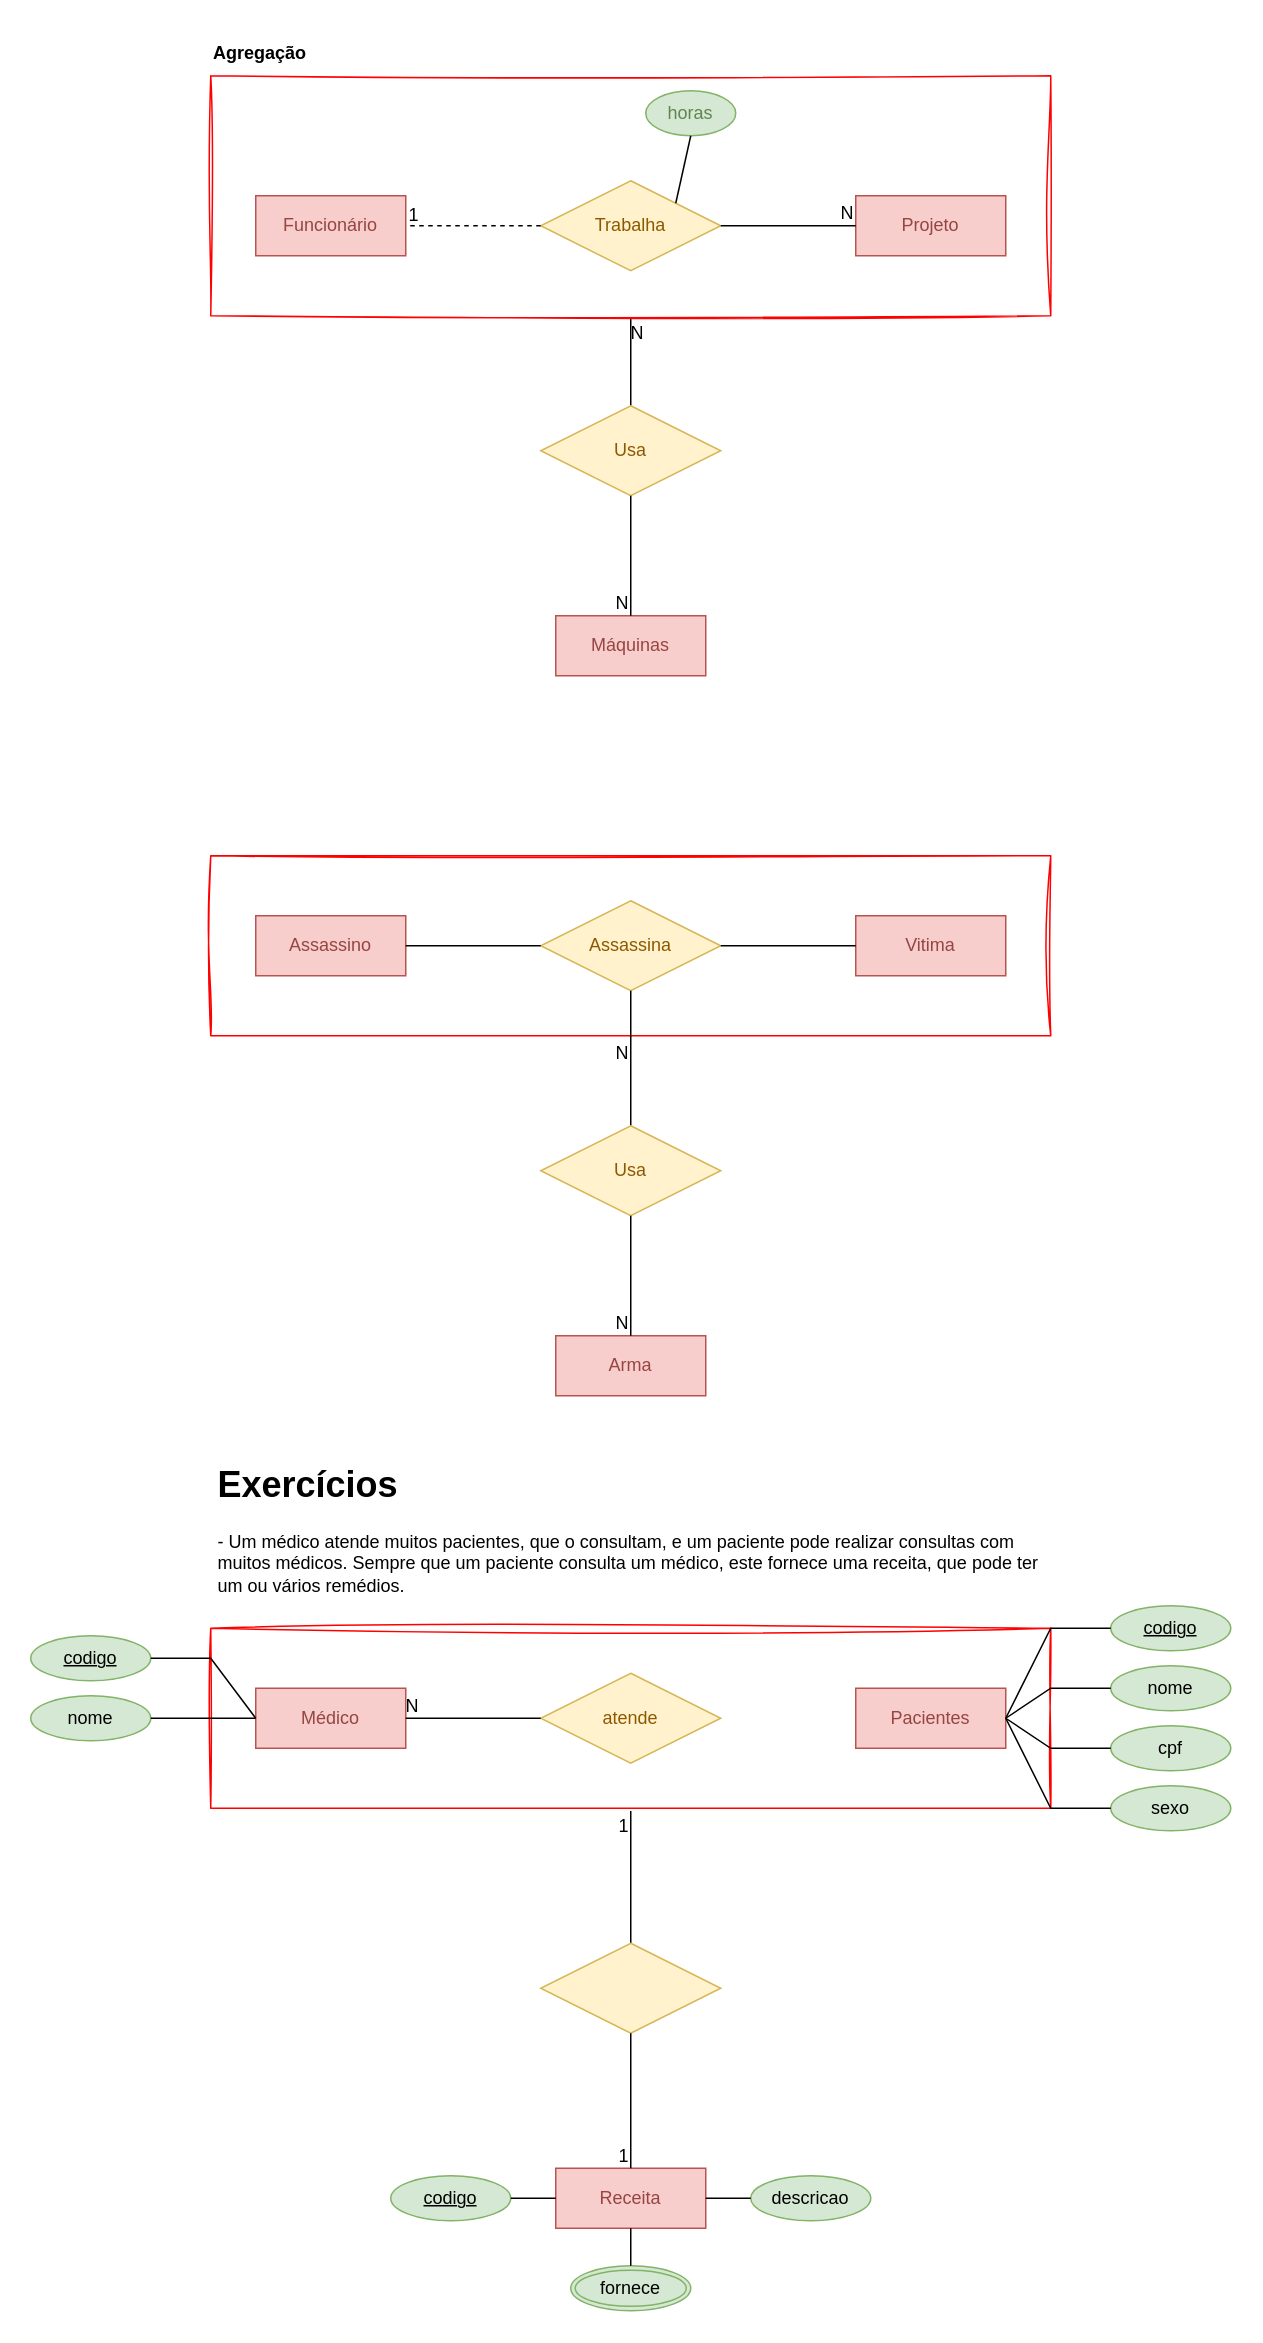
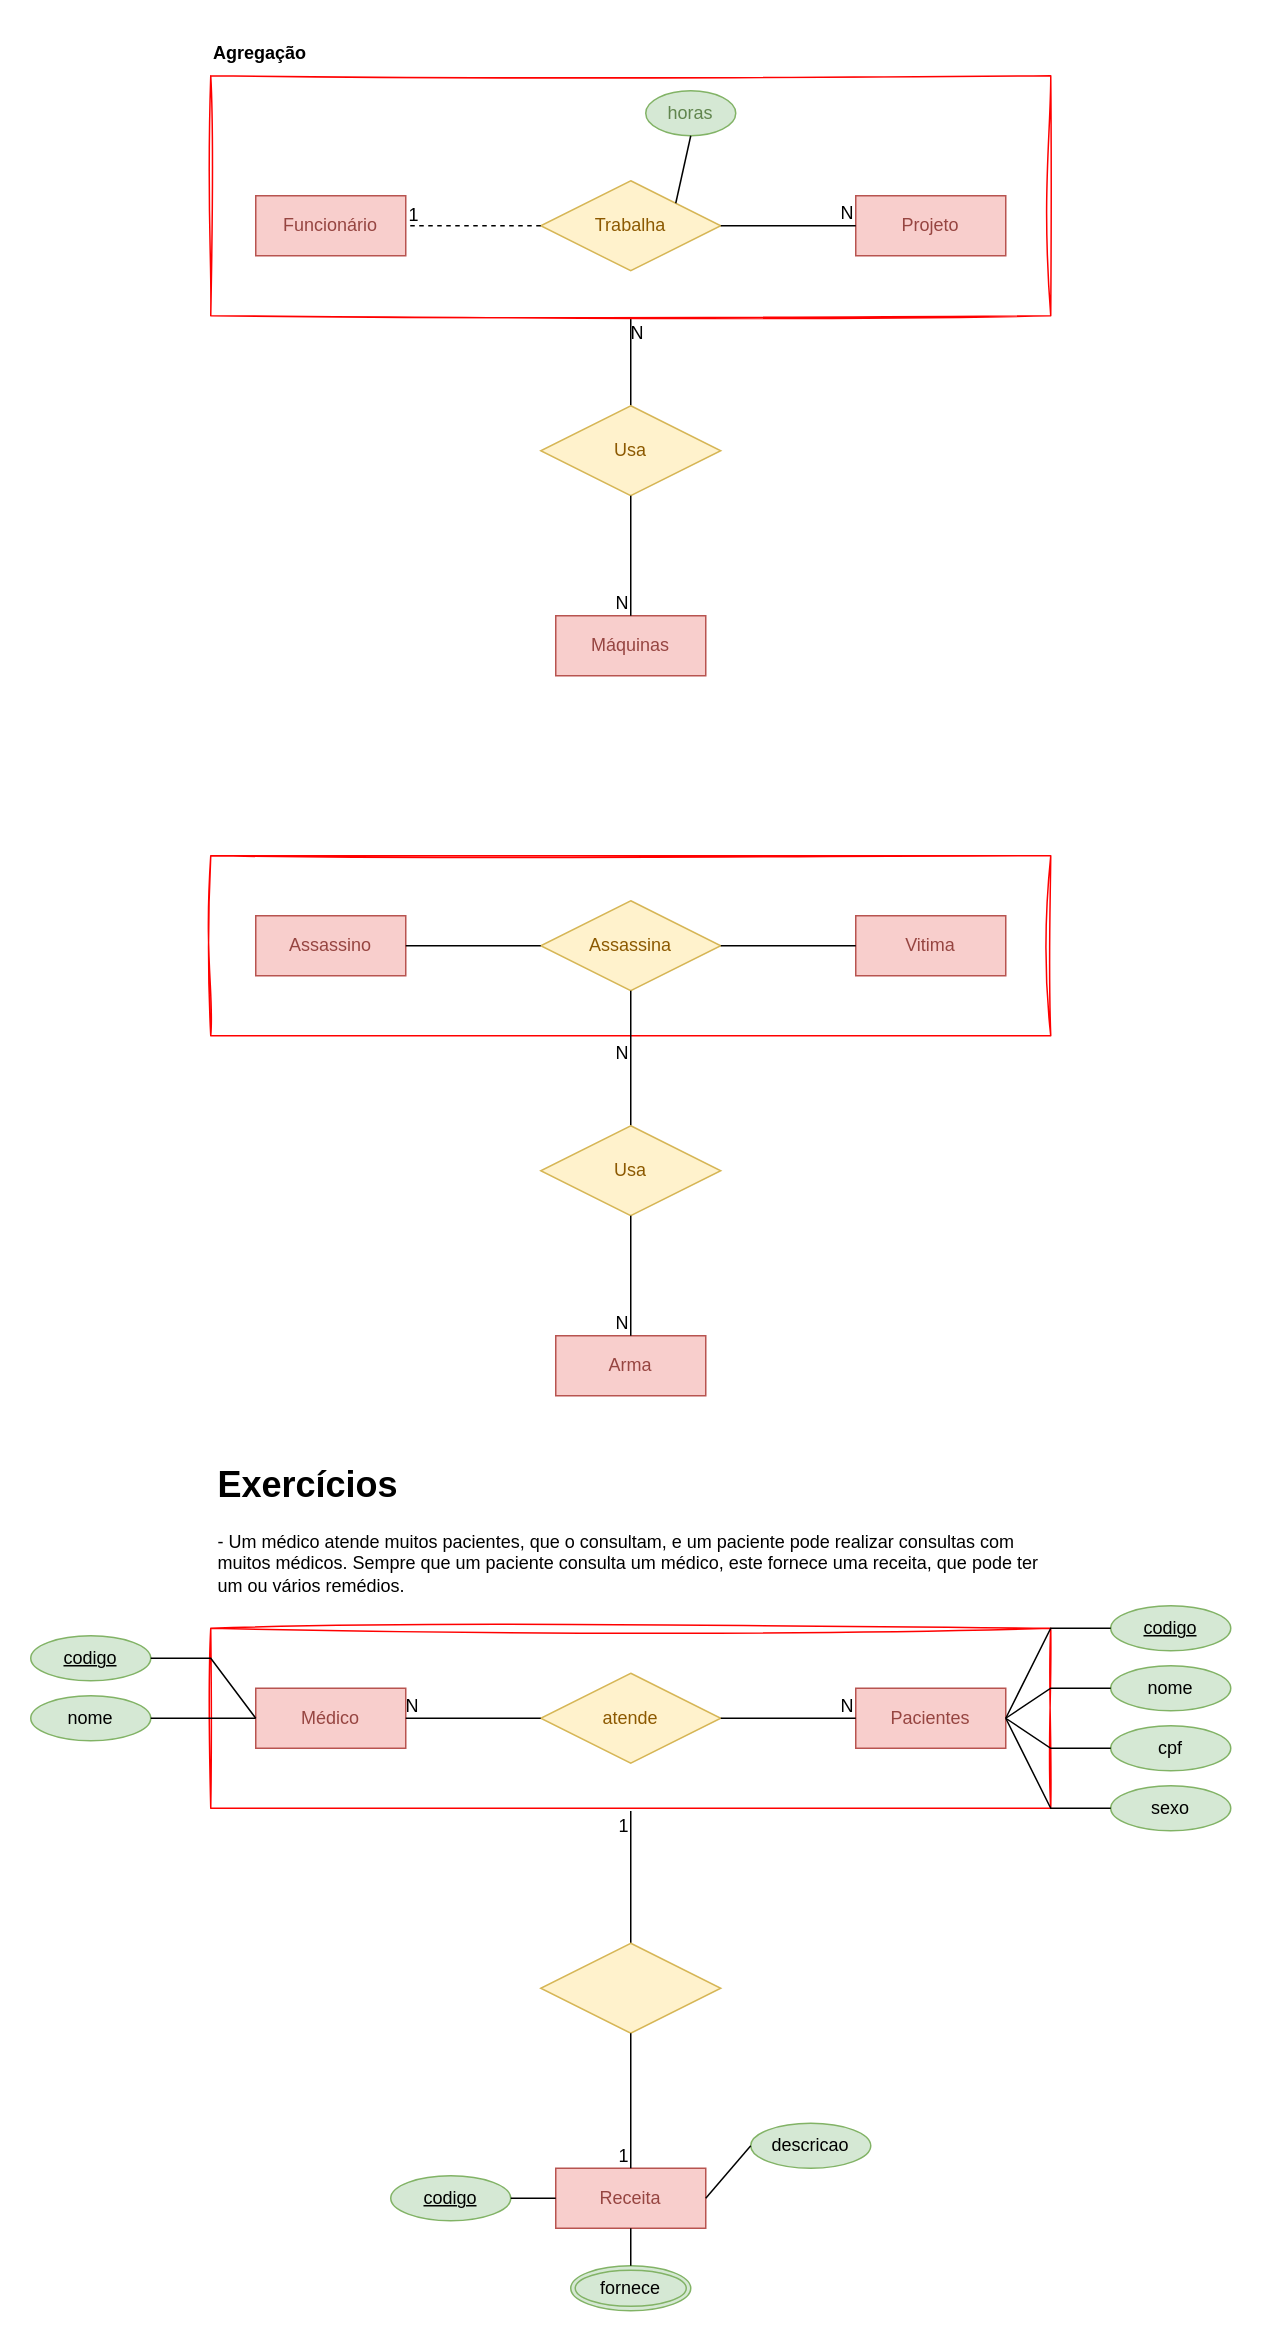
none -> (788, 1718)
(811, 2198) -> (811, 2146)
